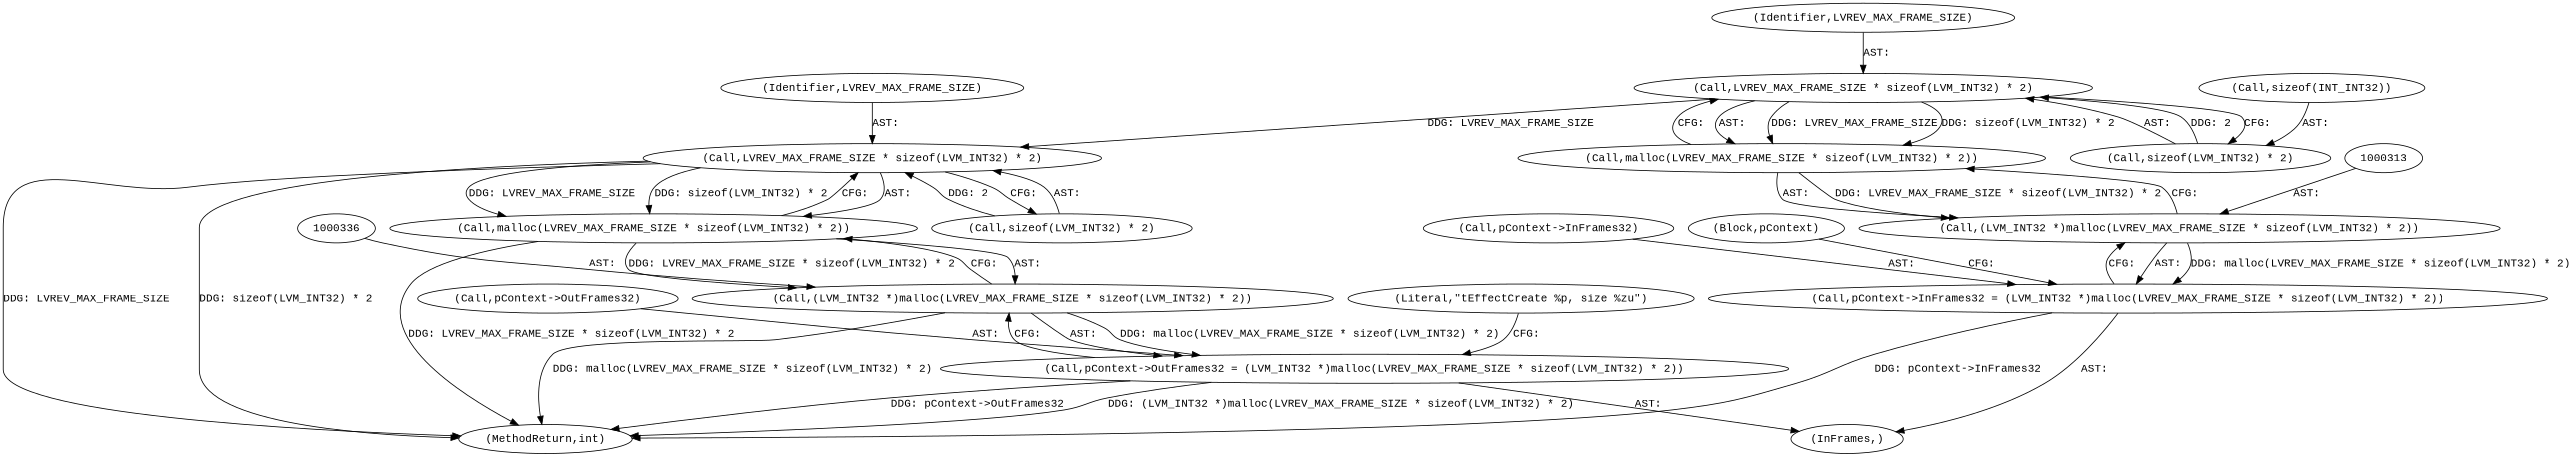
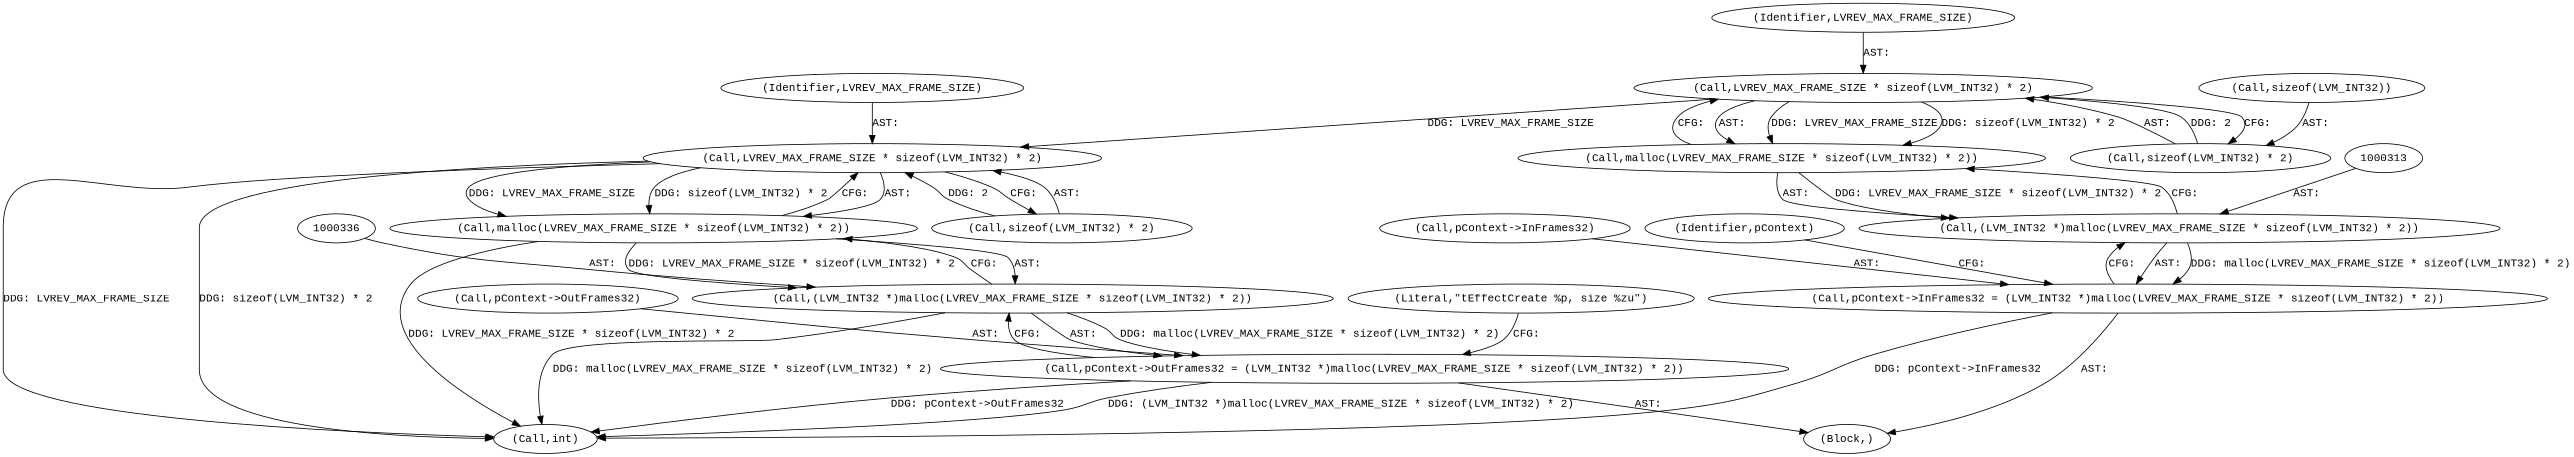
(2312, 88) -> (2312, 88)
(1766, 228) -> (1745, 228)
(545, 439) -> (545, 439)
(1847, 439) -> (1847, 439)
